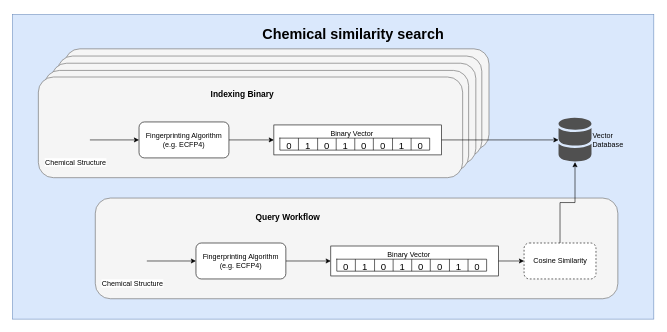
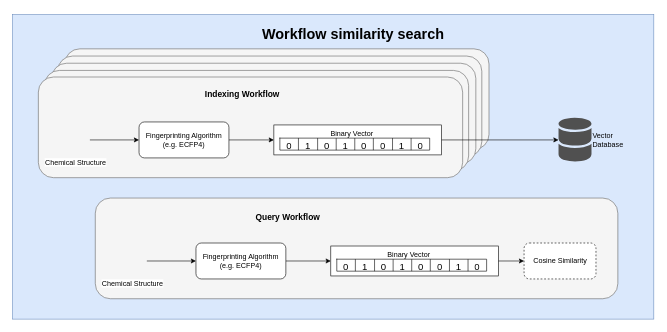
(353, 35) -> (353, 35)
(242, 95) -> (242, 95)
(568, 203) -> none
